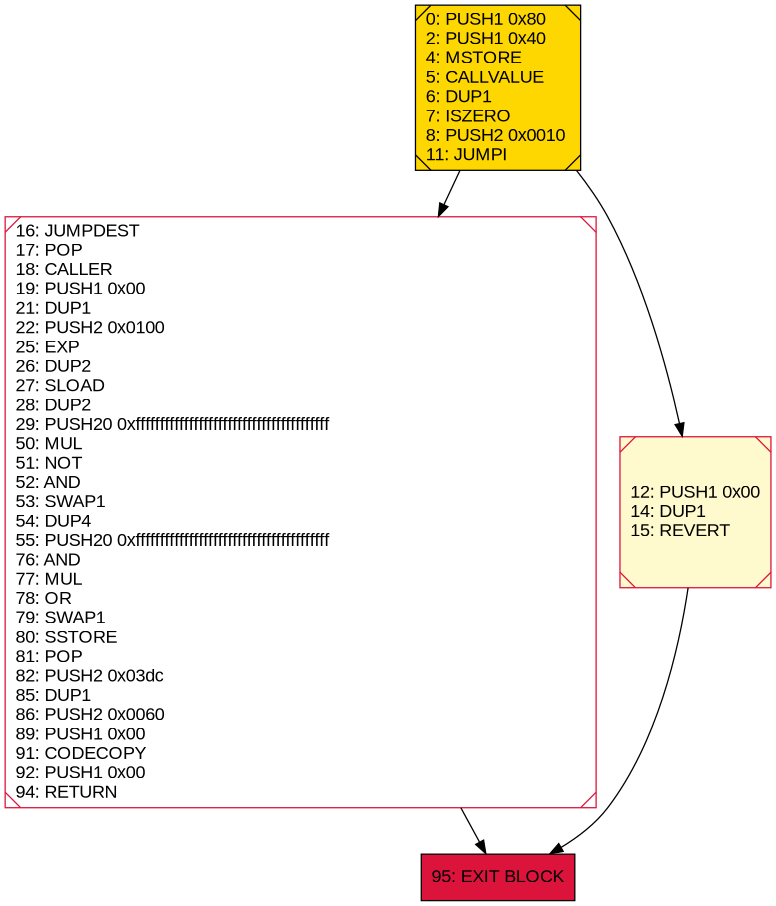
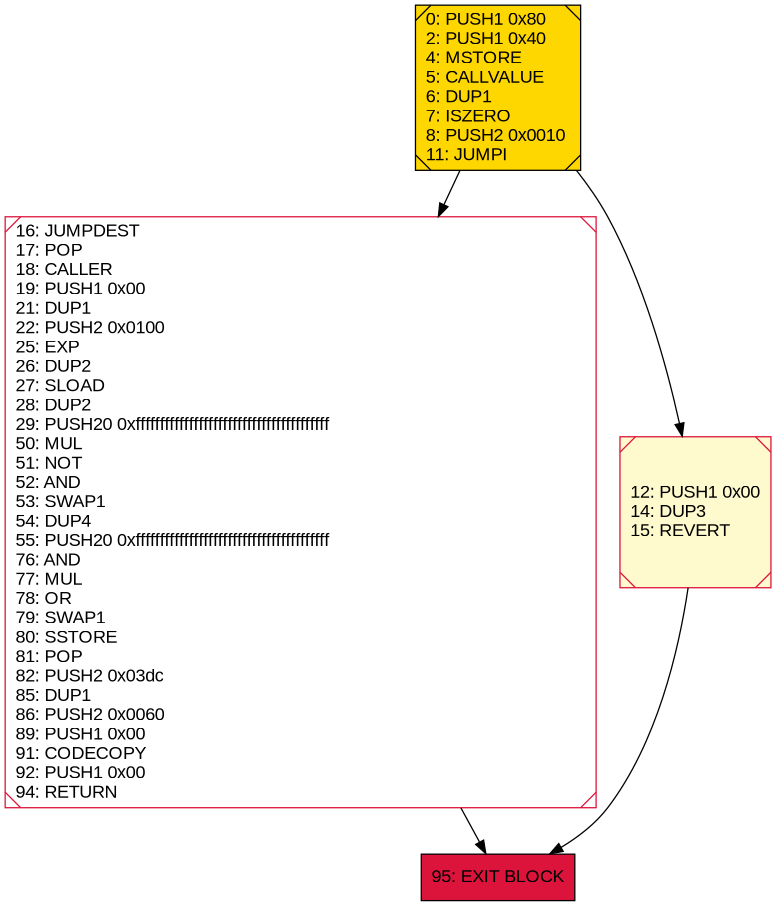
(695, 512) -> (695, 512)
